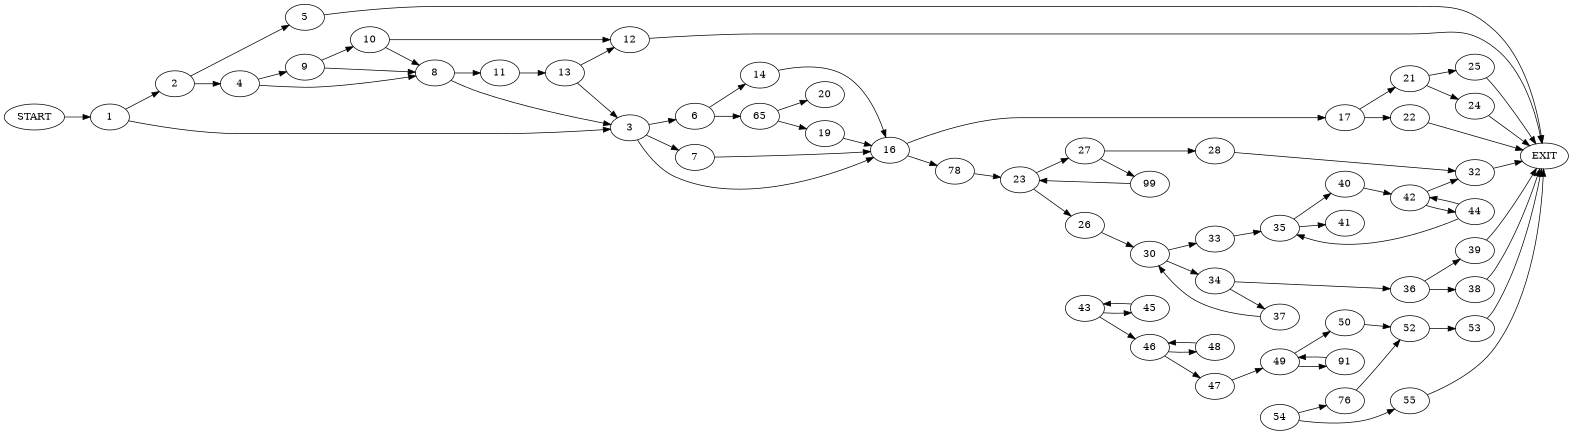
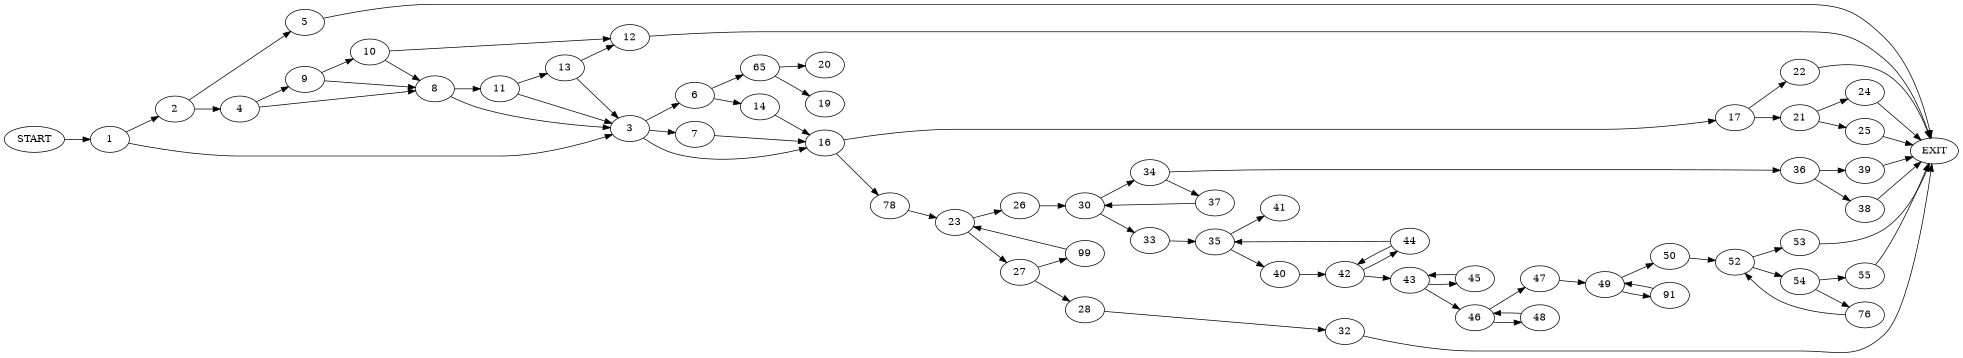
none -> (561, 108)
(854, 141) -> none
(1439, 187) -> (1374, 277)
none -> (1764, 271)
